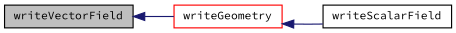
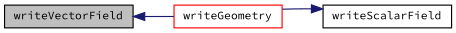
(308, 24) -> (297, 9)
